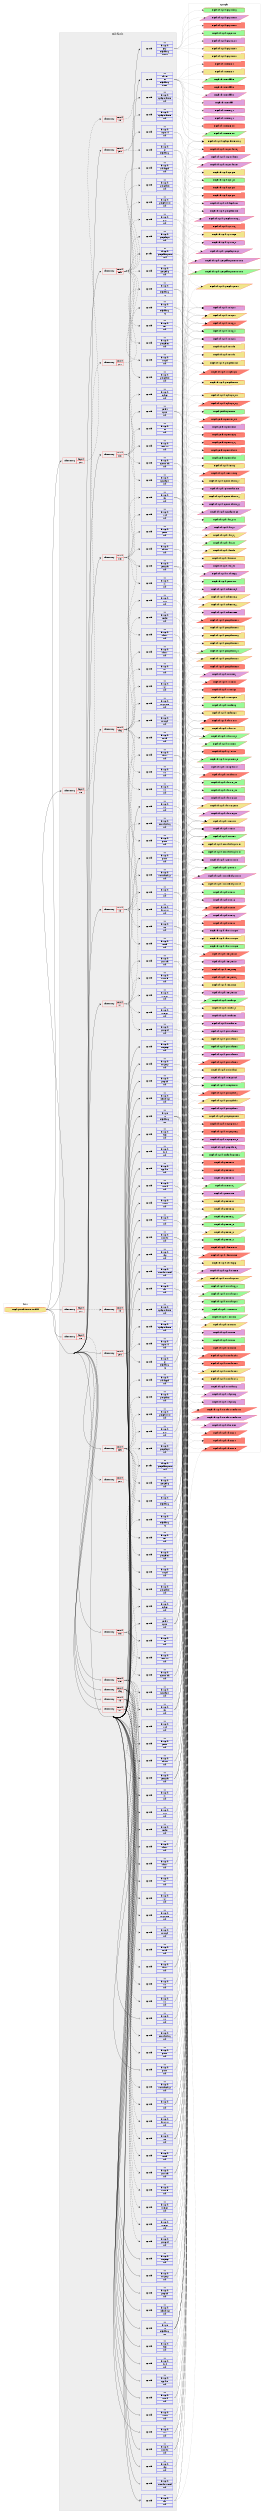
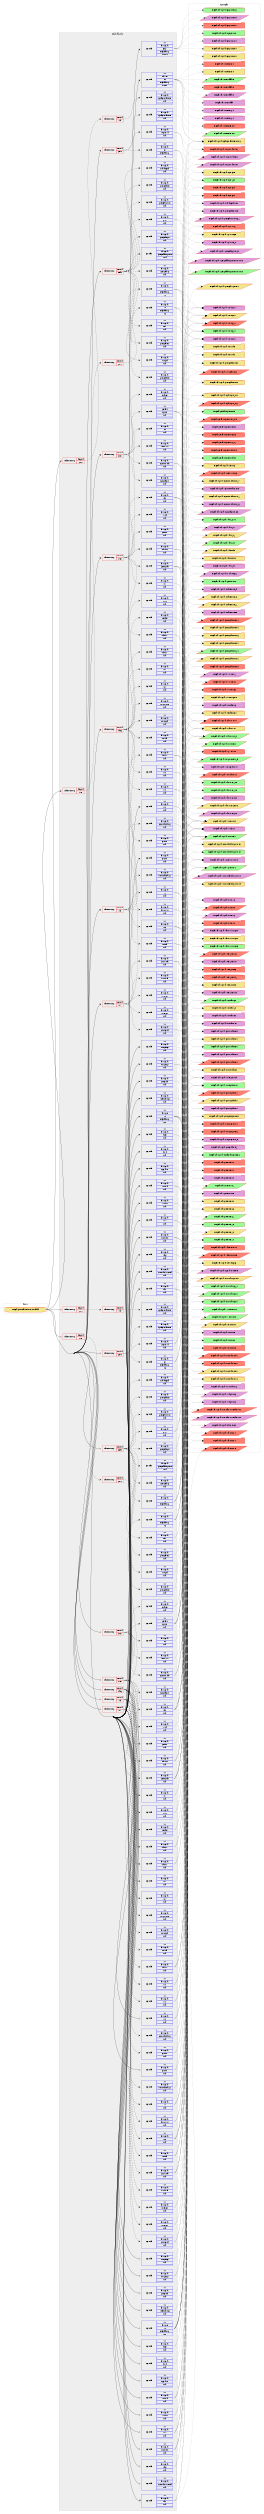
(224, 566) -> (224, 566)
(224, 675) -> (224, 675)
(224, 705) -> (224, 705)
(224, 892) -> none
